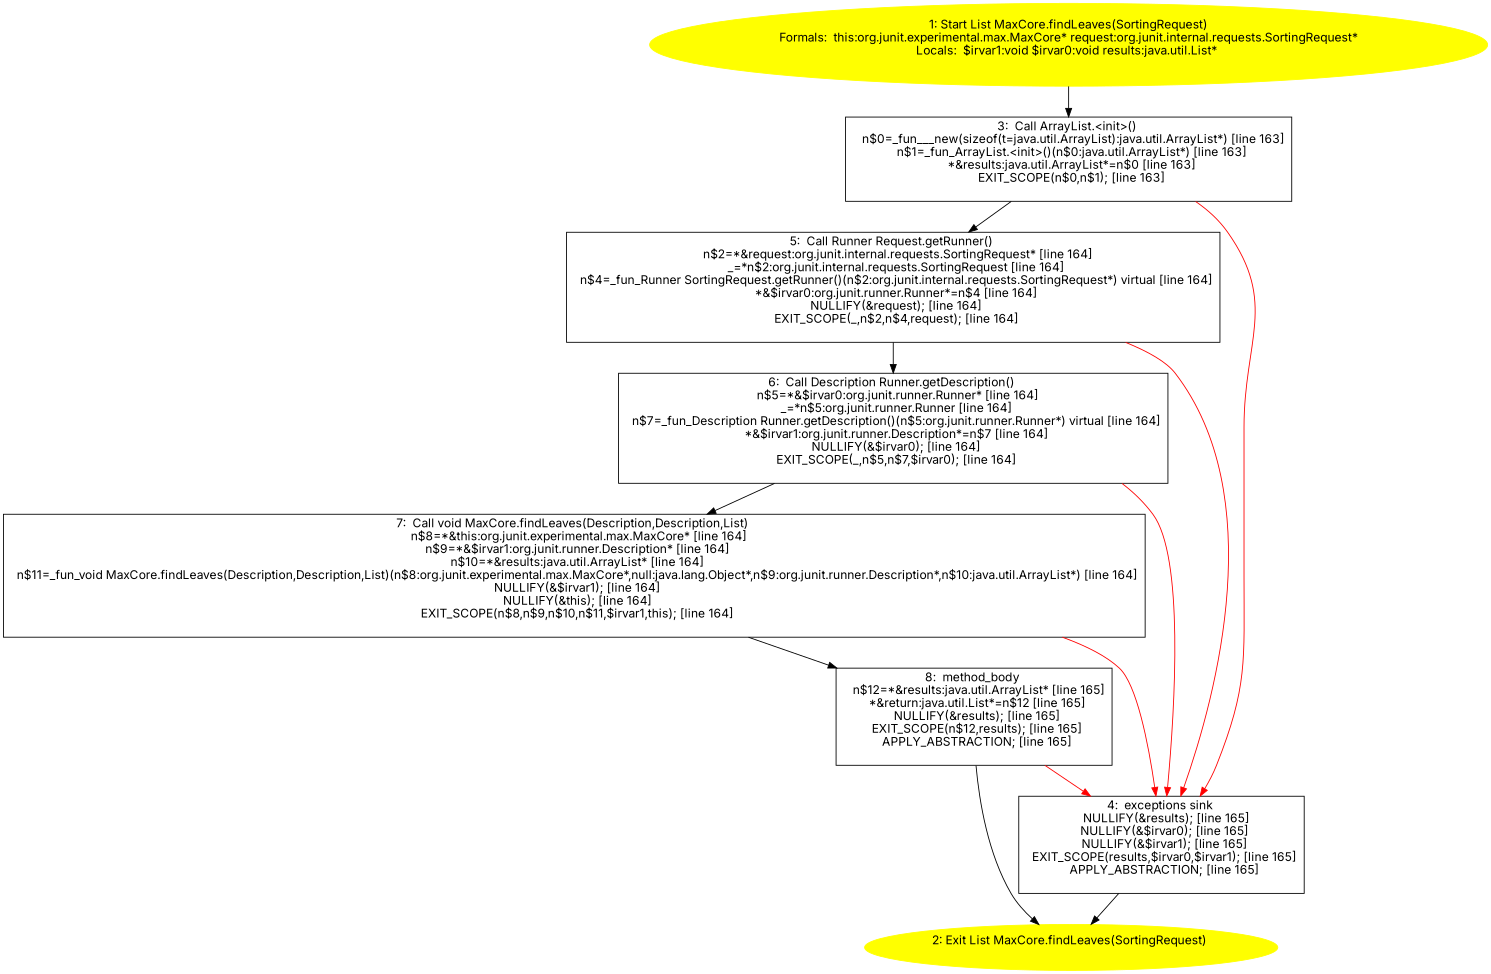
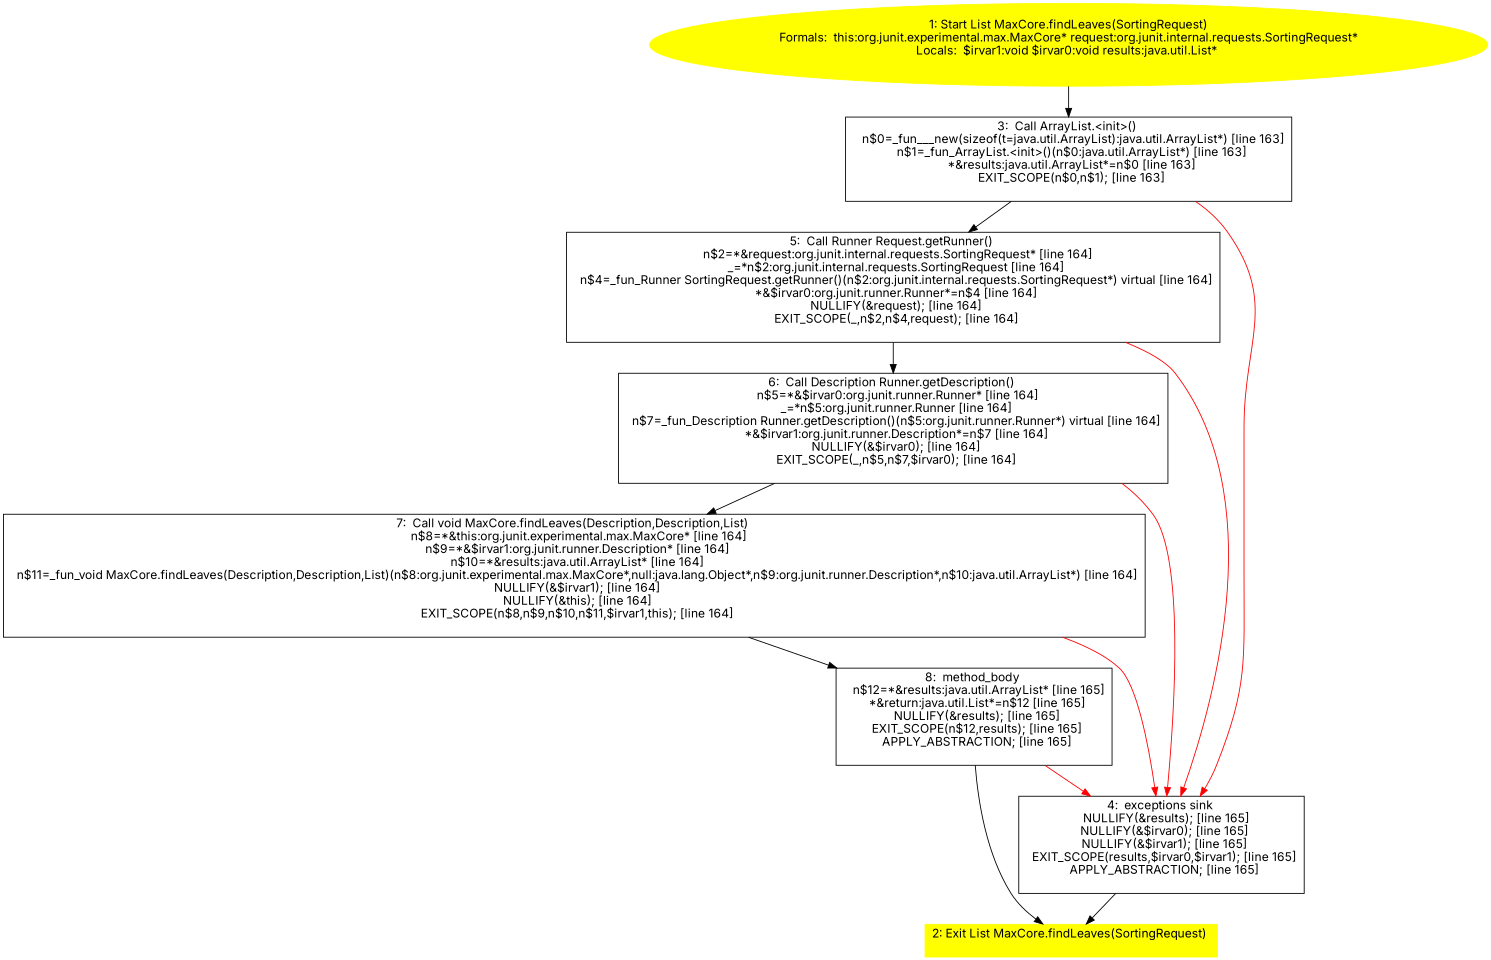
(1071, 947) -> (1071, 941)
